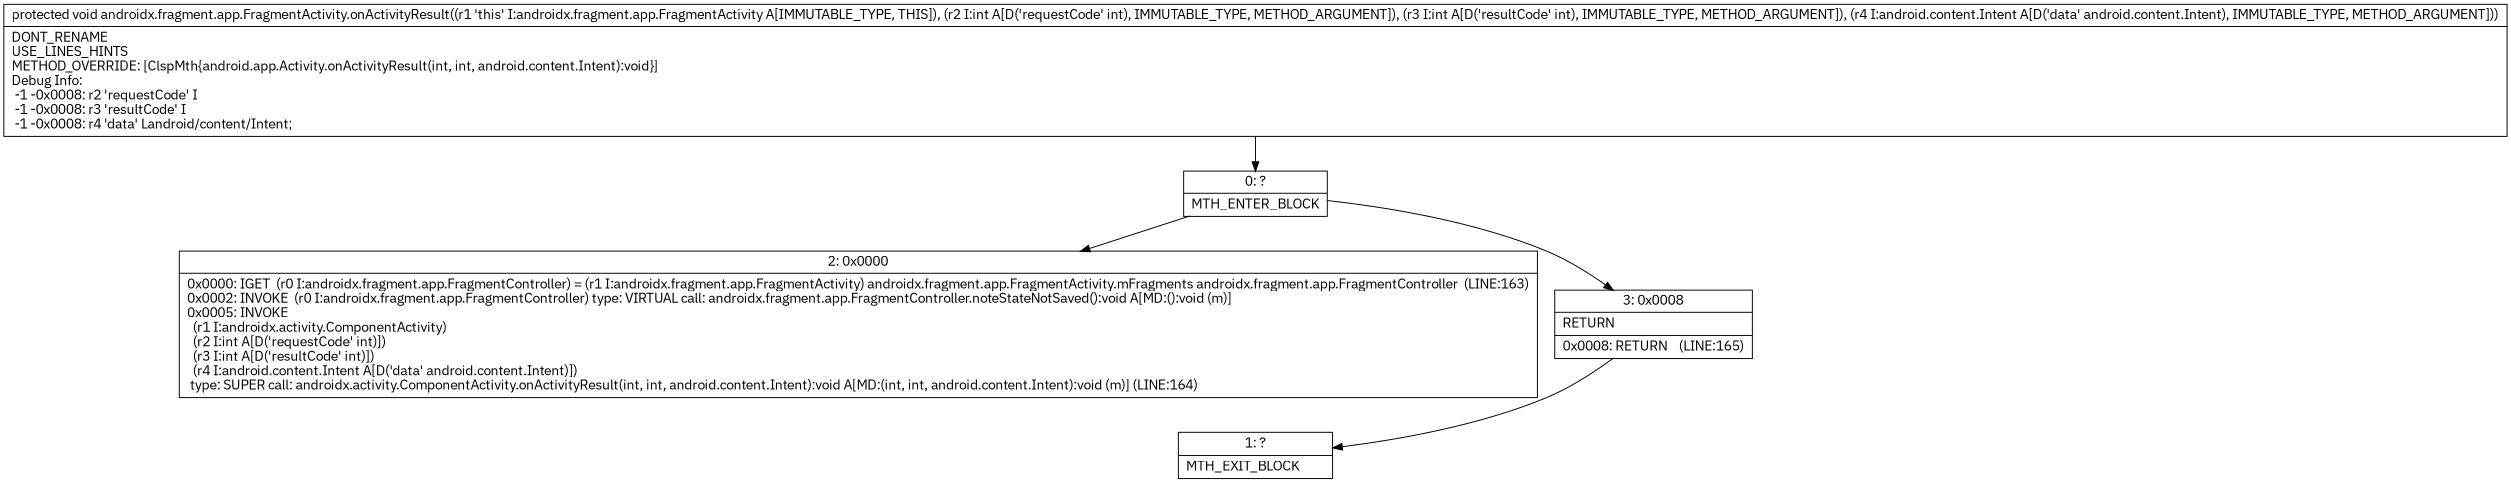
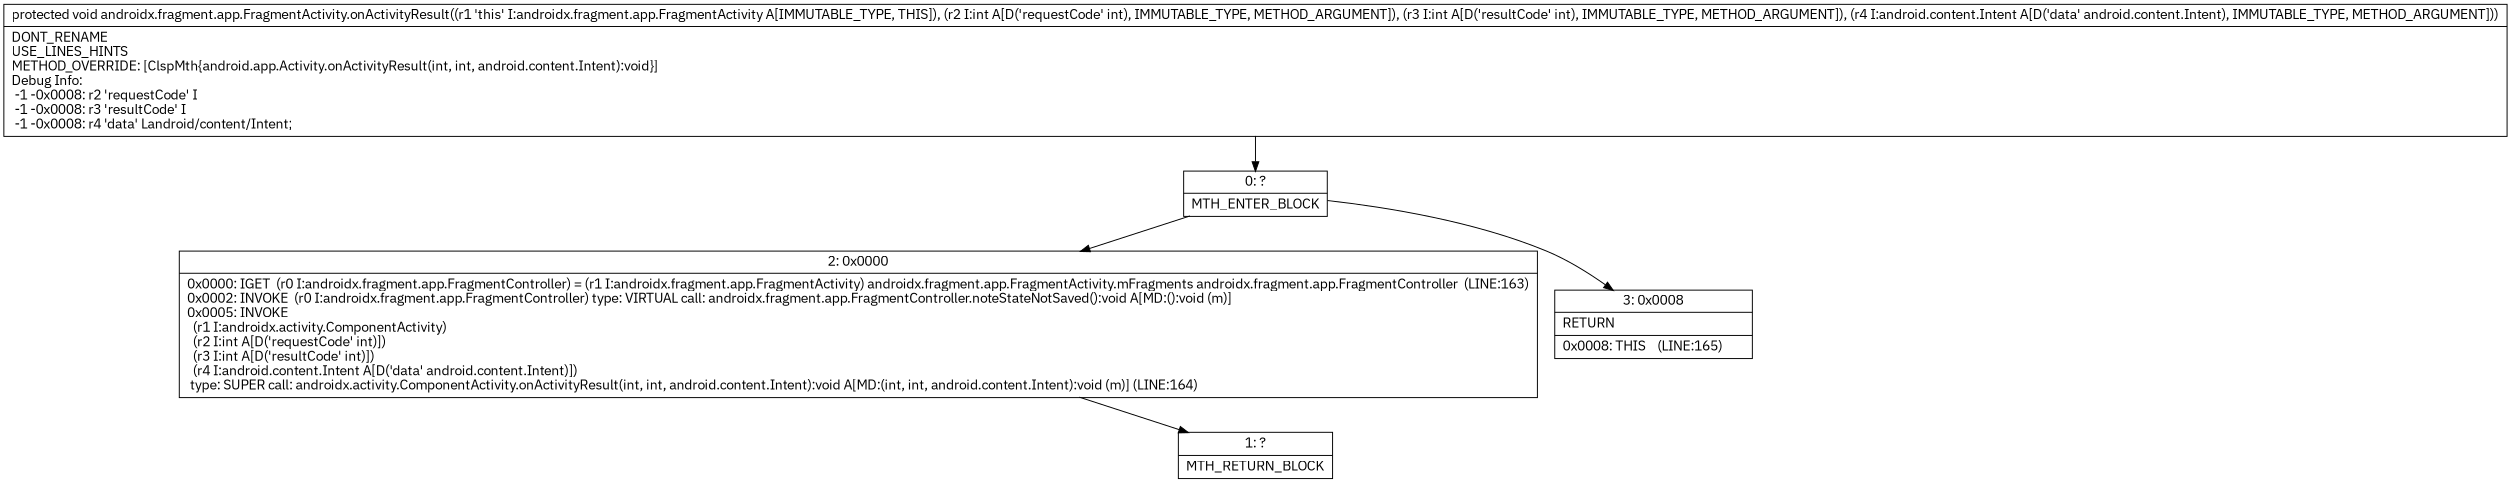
(1654, 347) -> (1642, 347)
(1484, 419) -> (1129, 413)
(1243, 467) -> (1255, 467)
